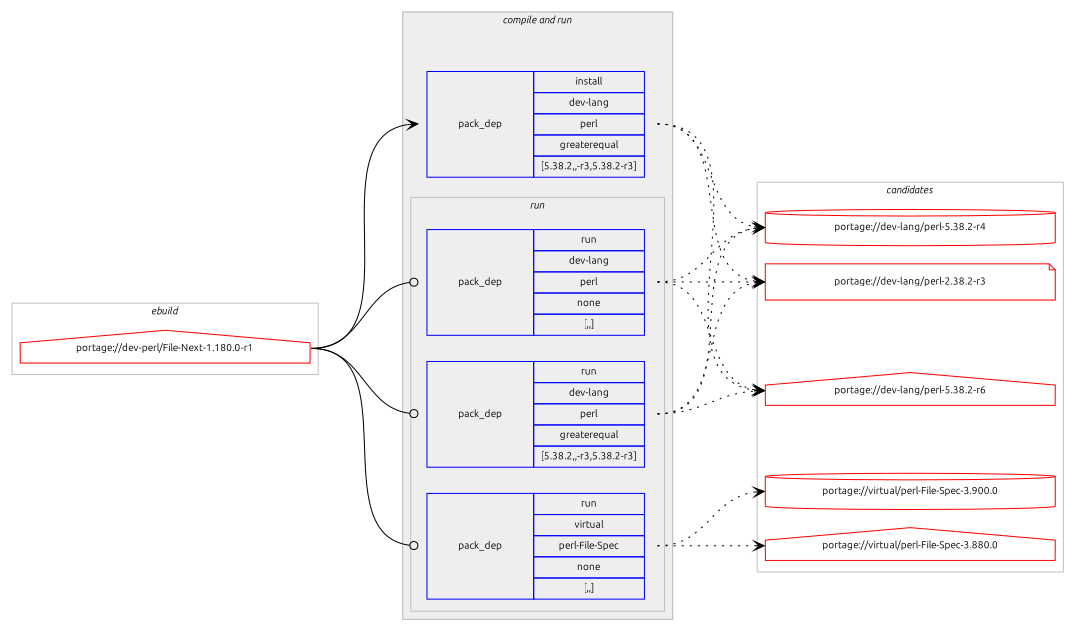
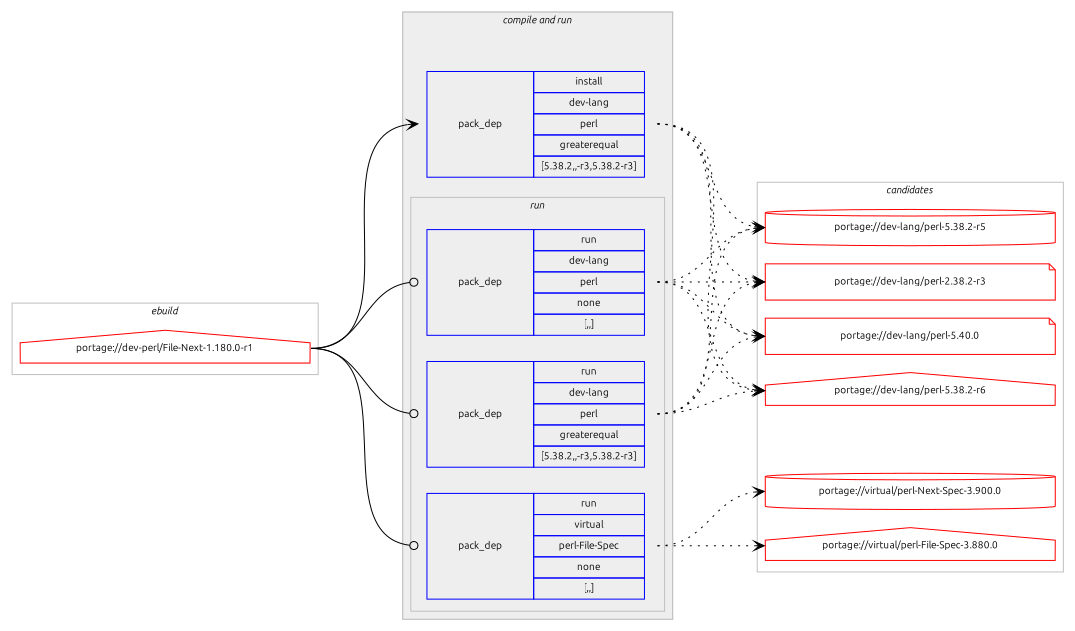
(910, 228) -> (910, 228)
none -> (910, 336)
(910, 491) -> (910, 491)
